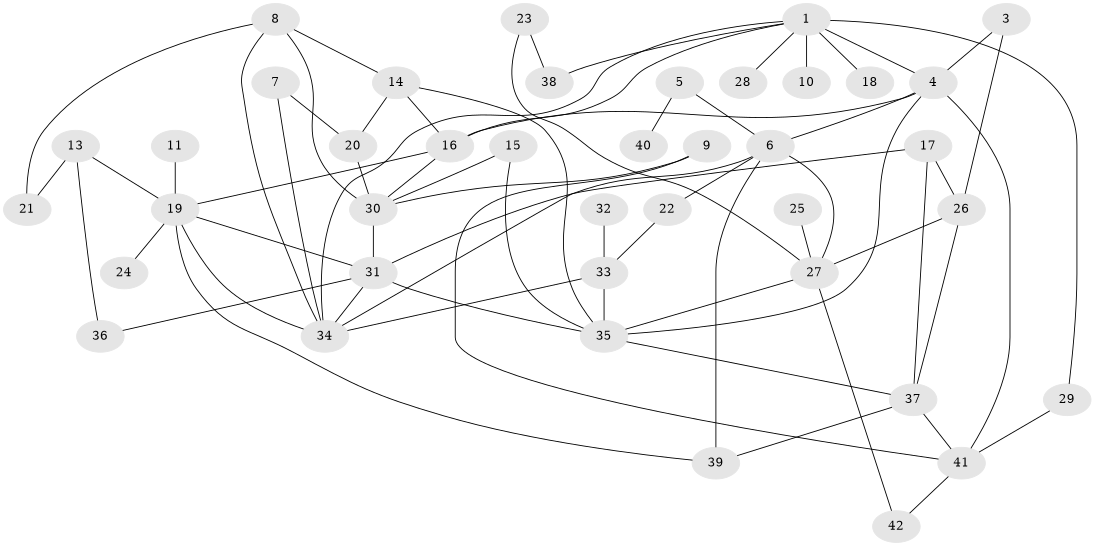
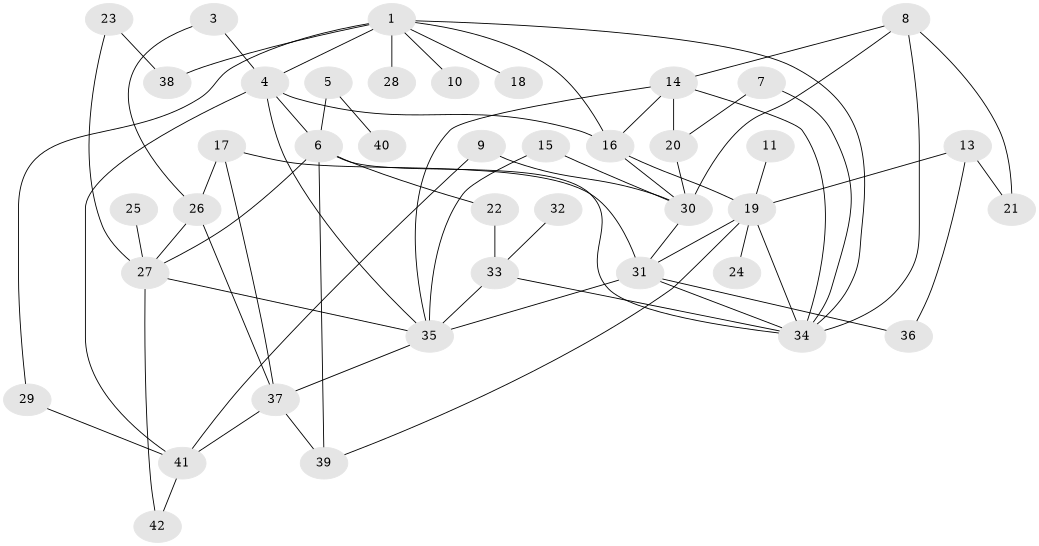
none -> (819, 167)
